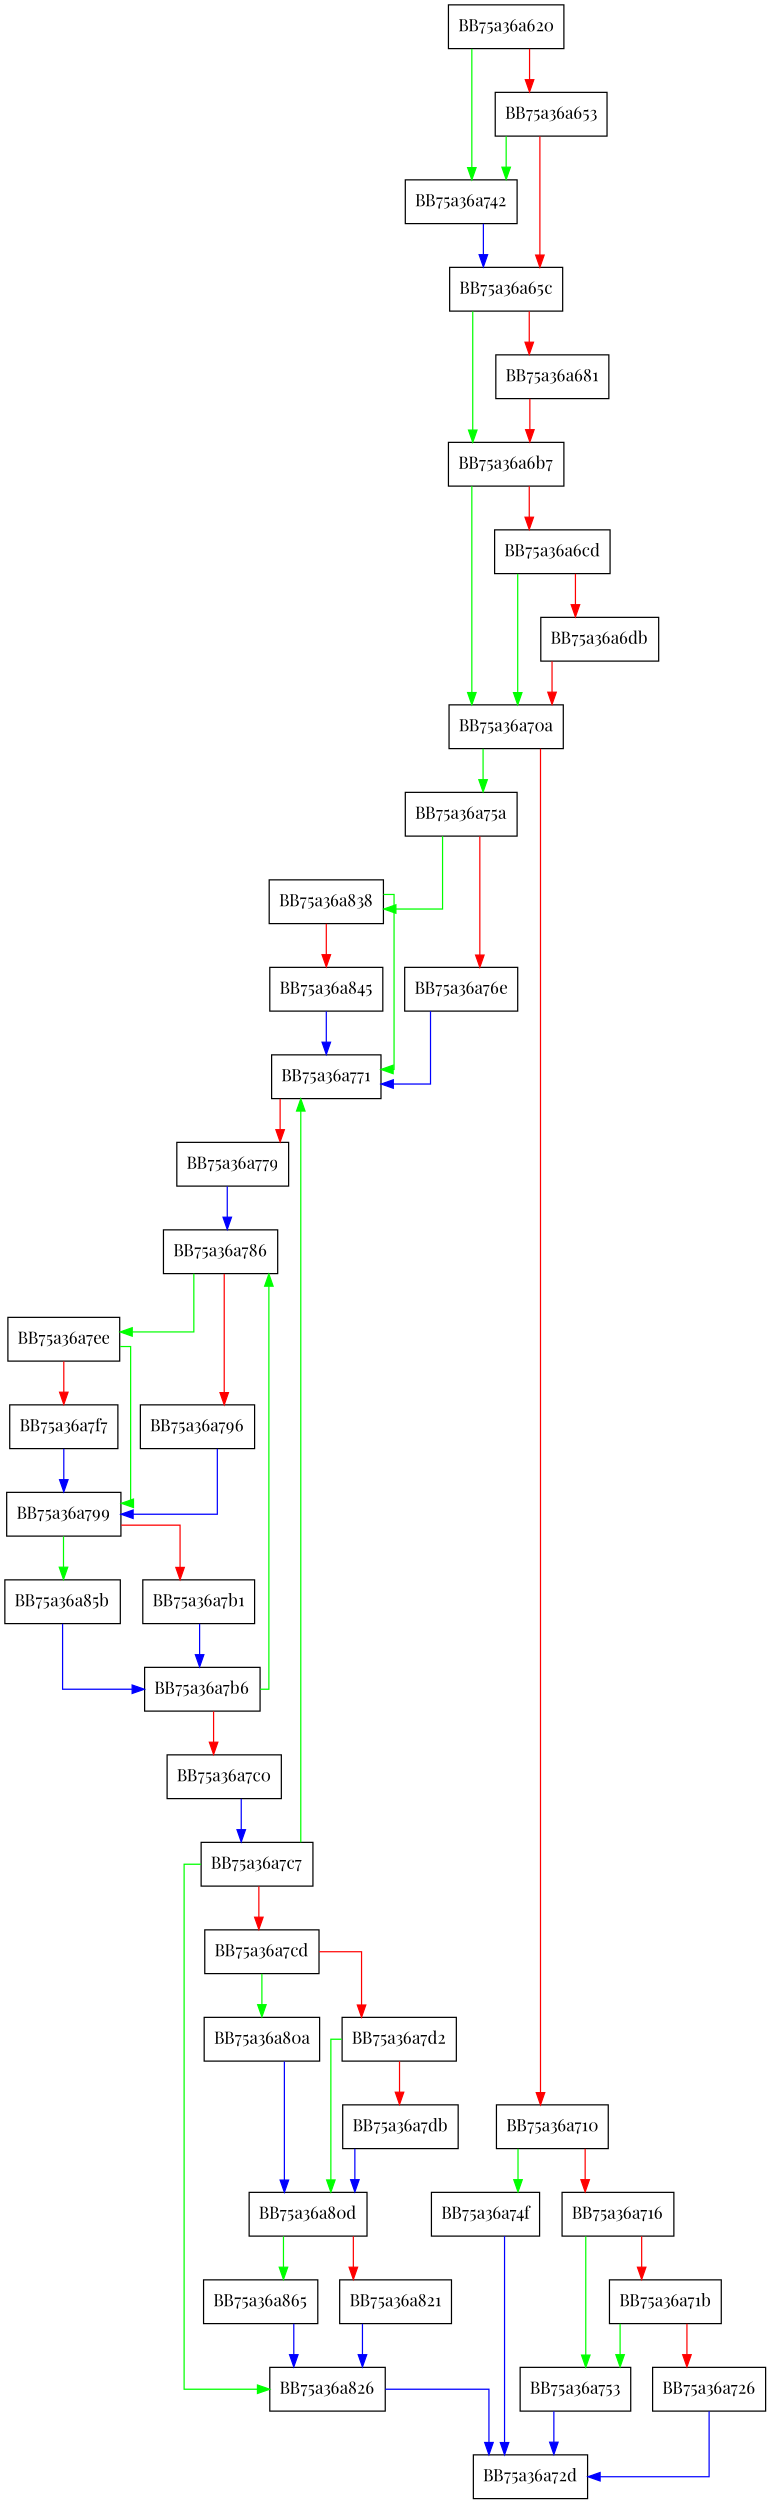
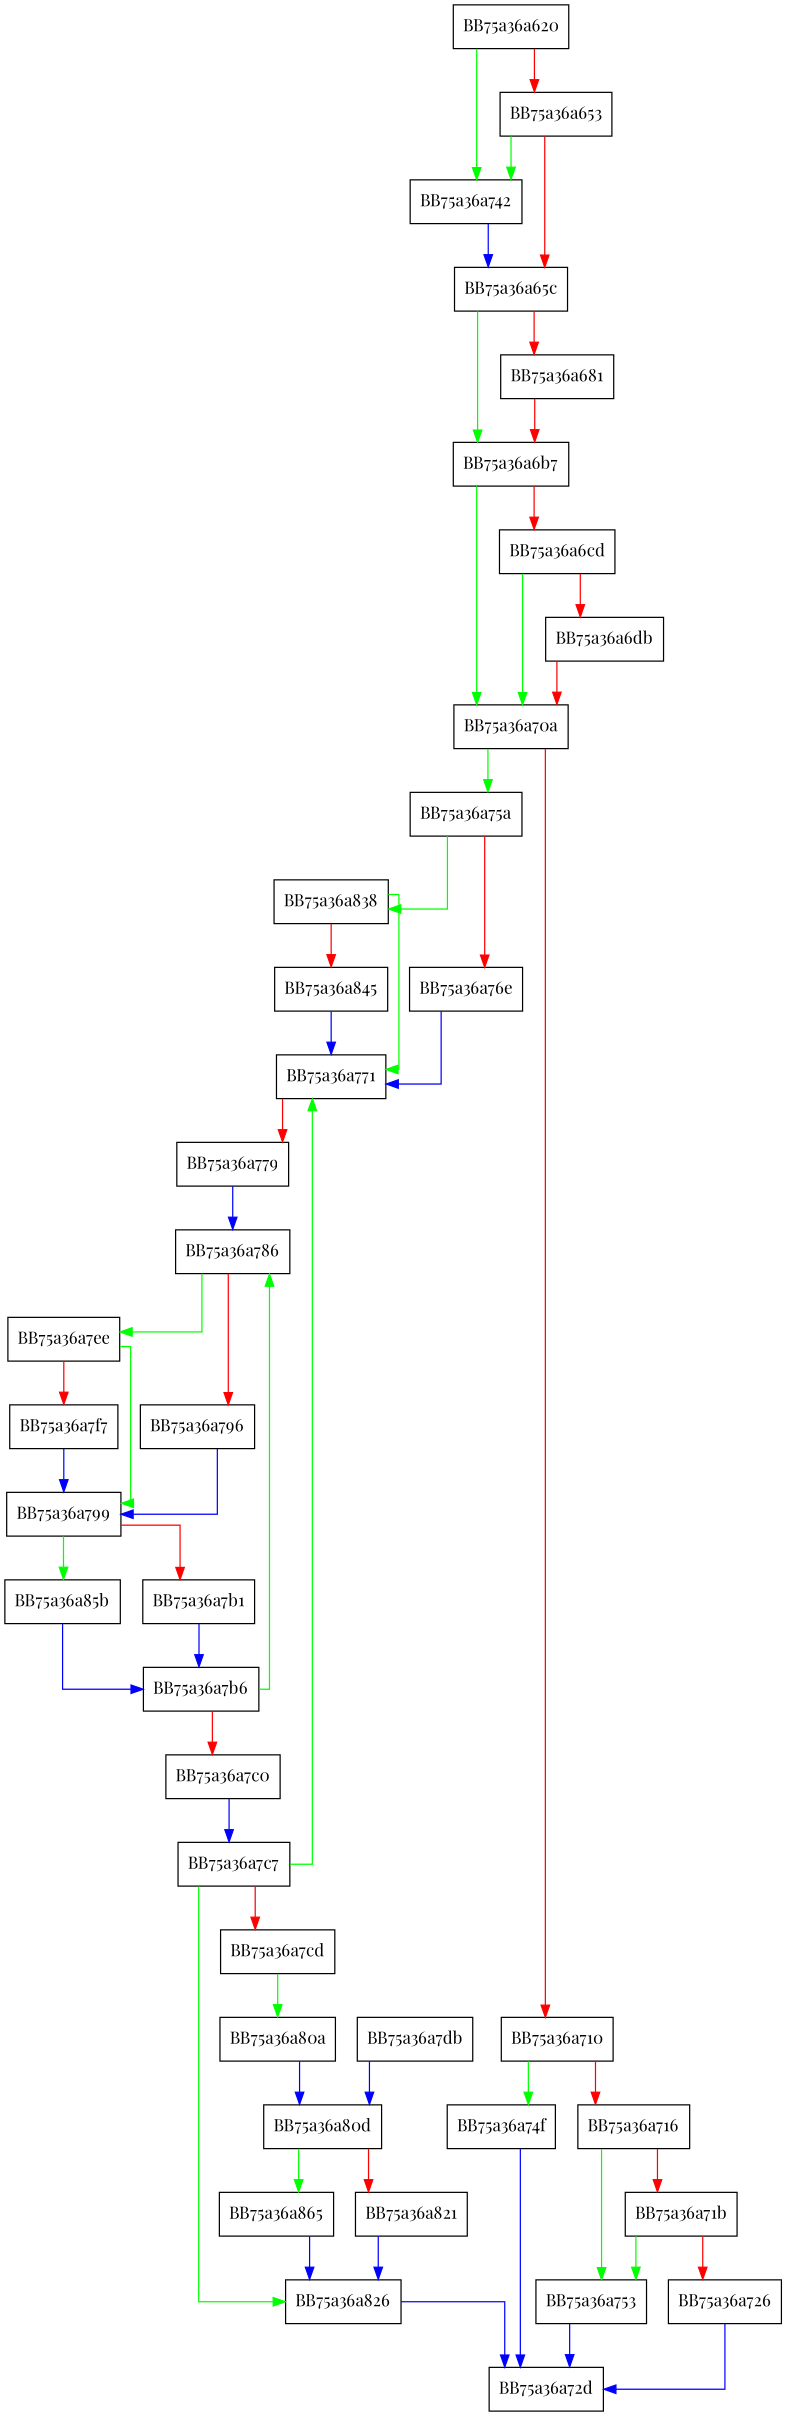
(399, 2039) -> none
